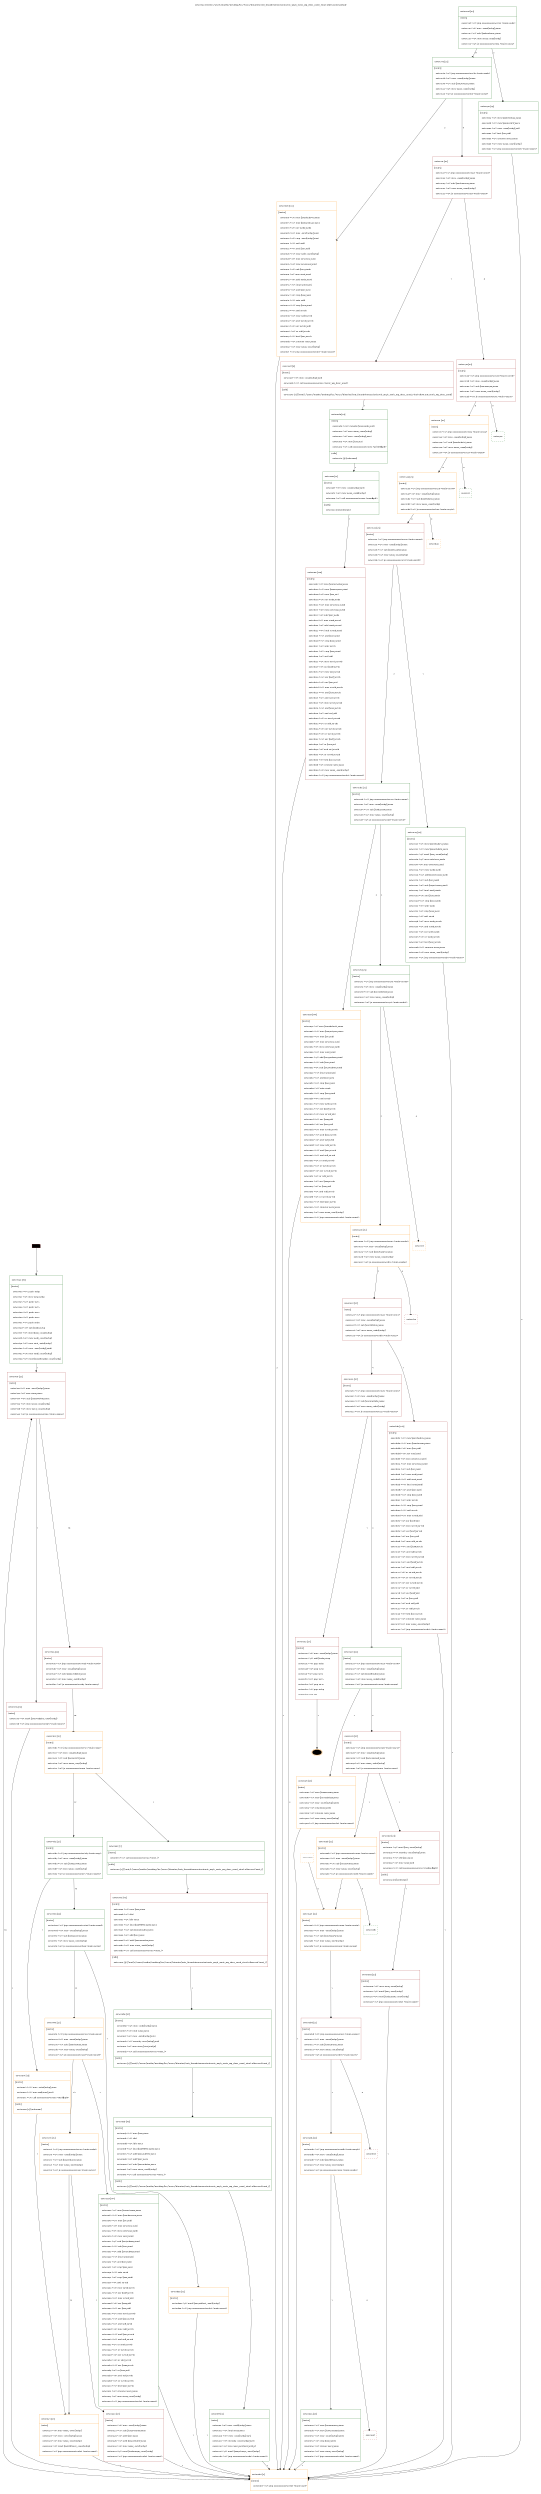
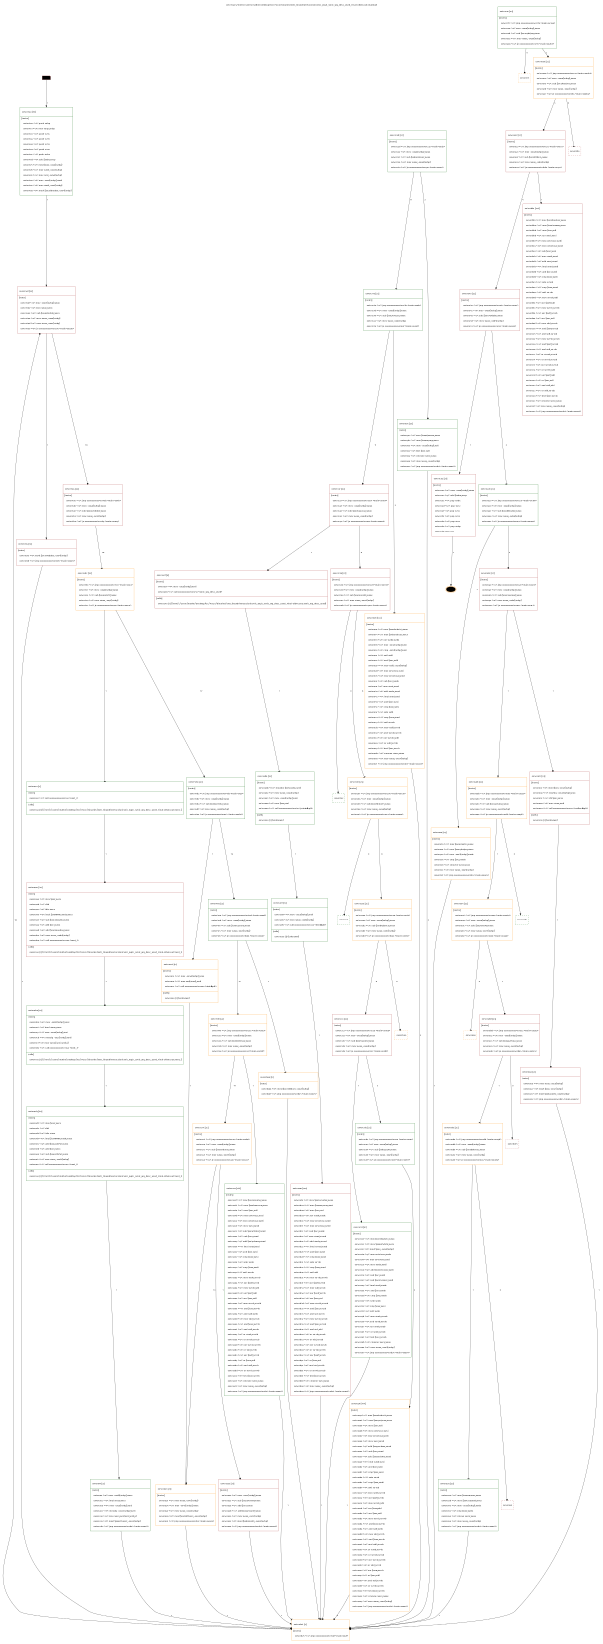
(347, 541) -> (318, 1061)
(380, 894) -> none
(316, 1886) -> (475, 985)
(444, 2108) -> none
